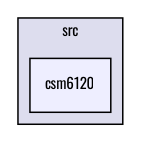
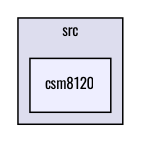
(70, 85) -> (70, 85)
